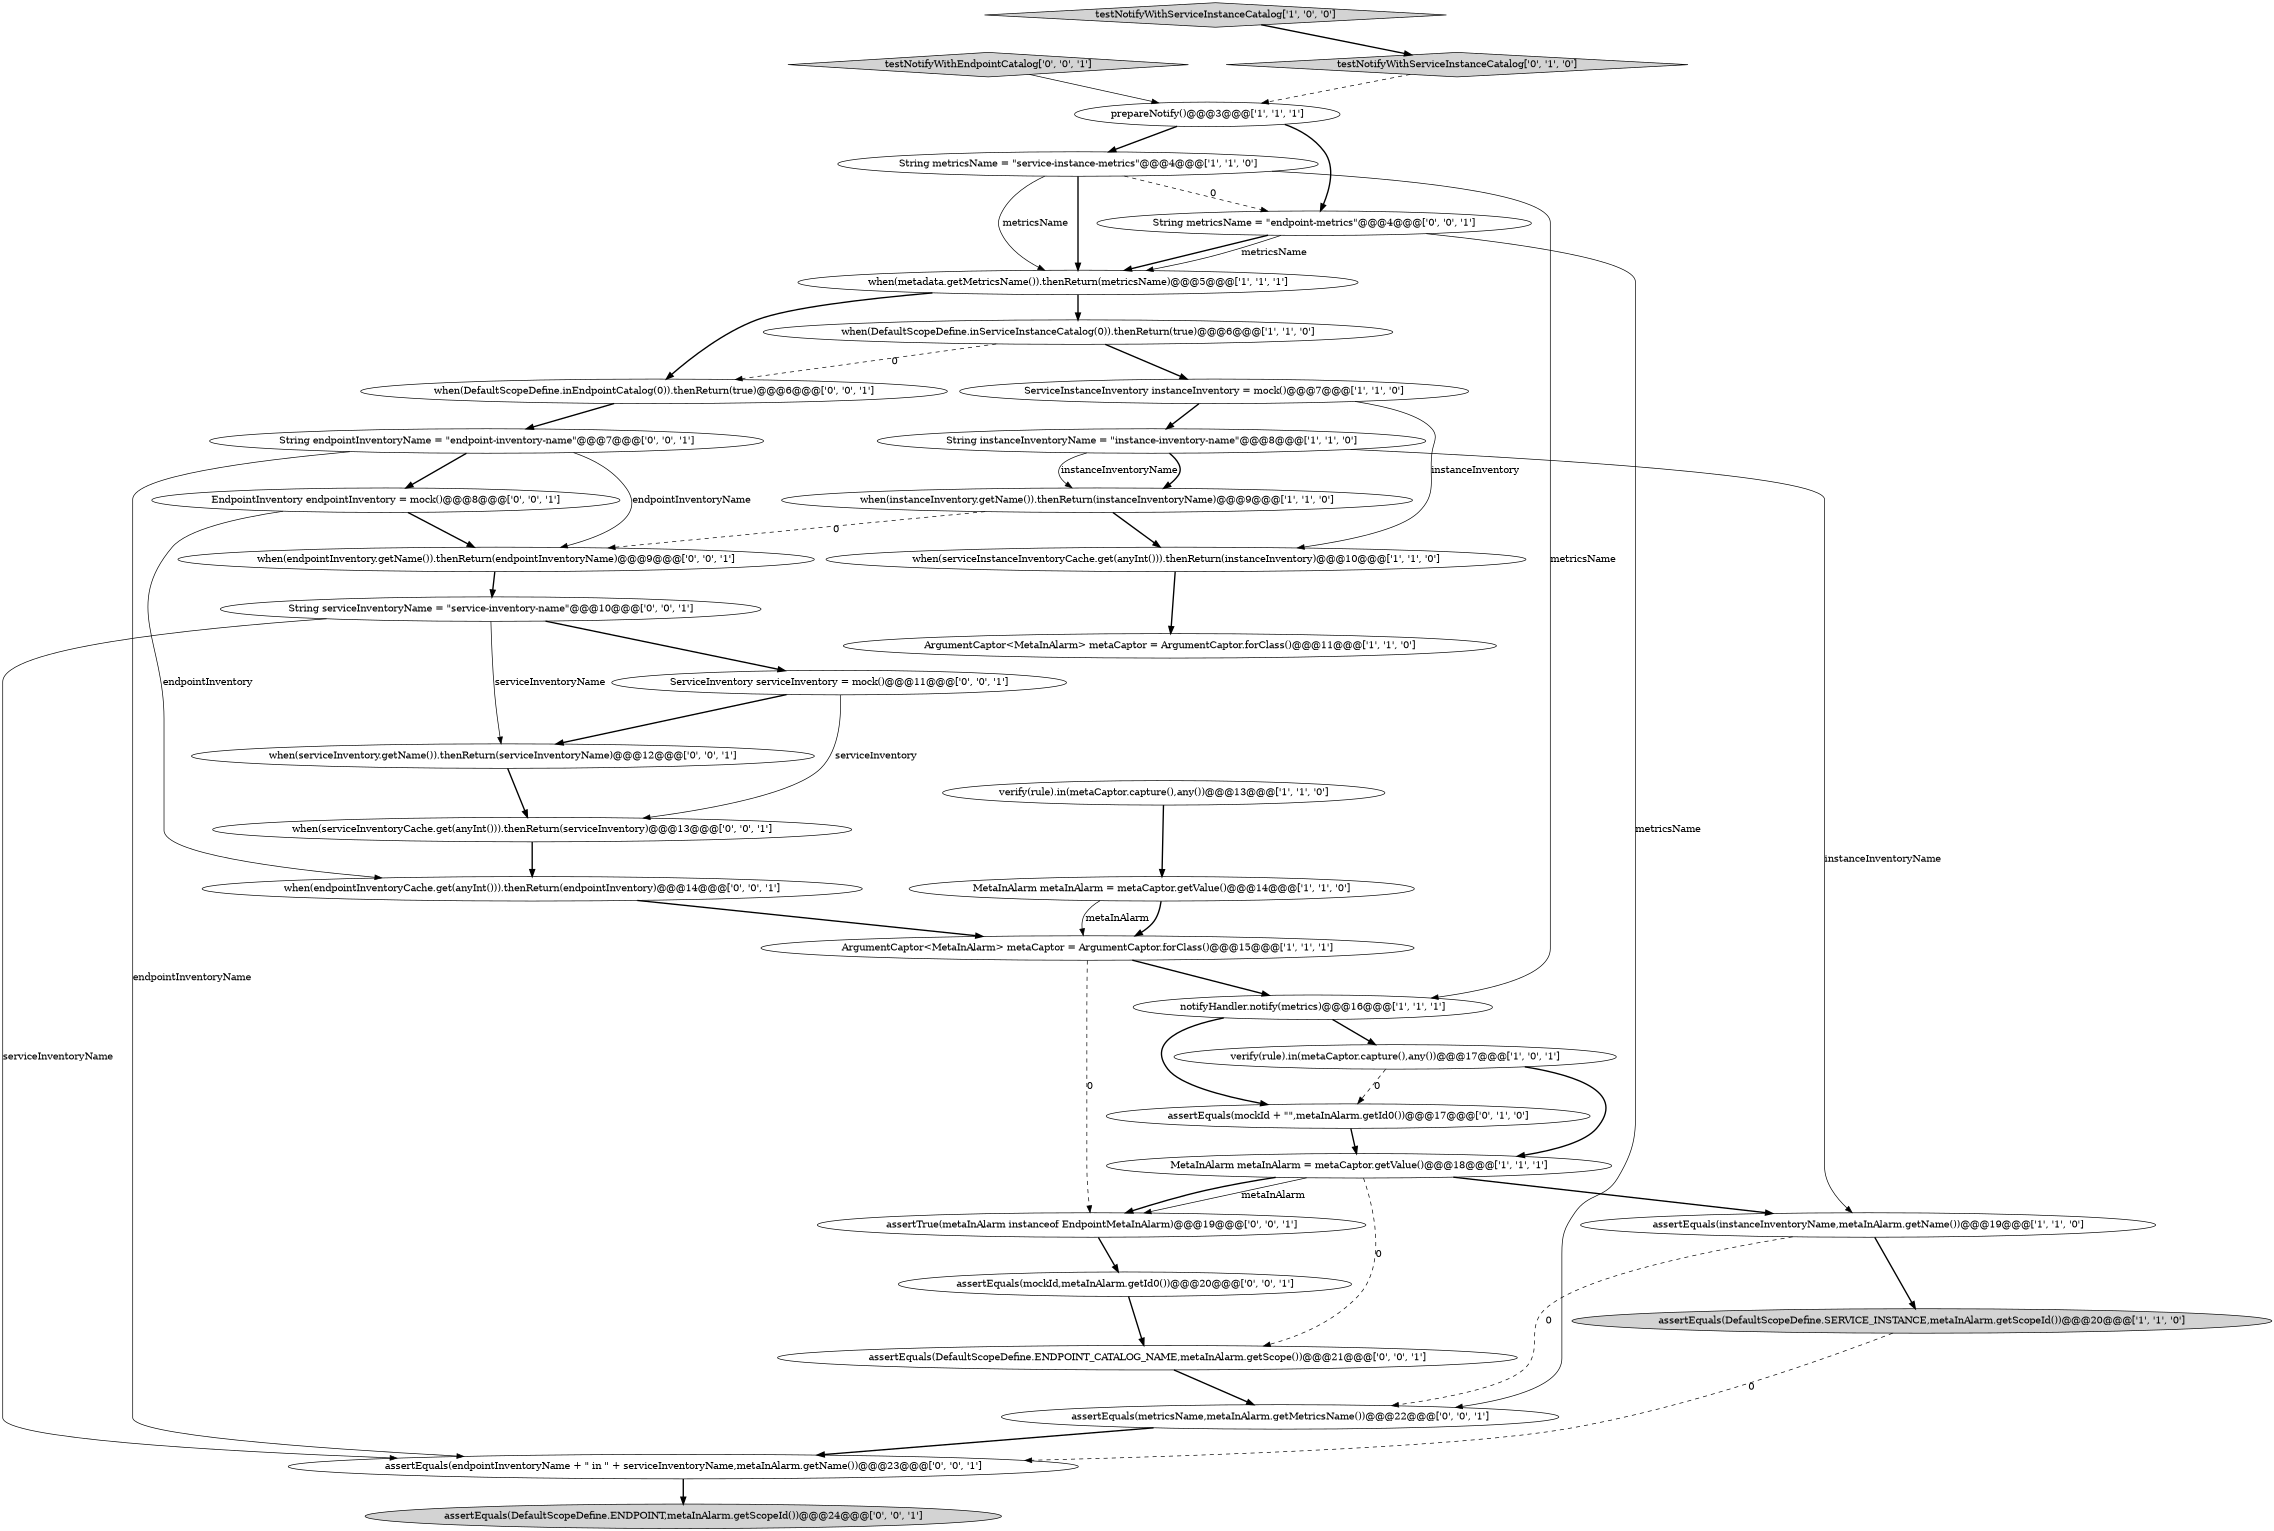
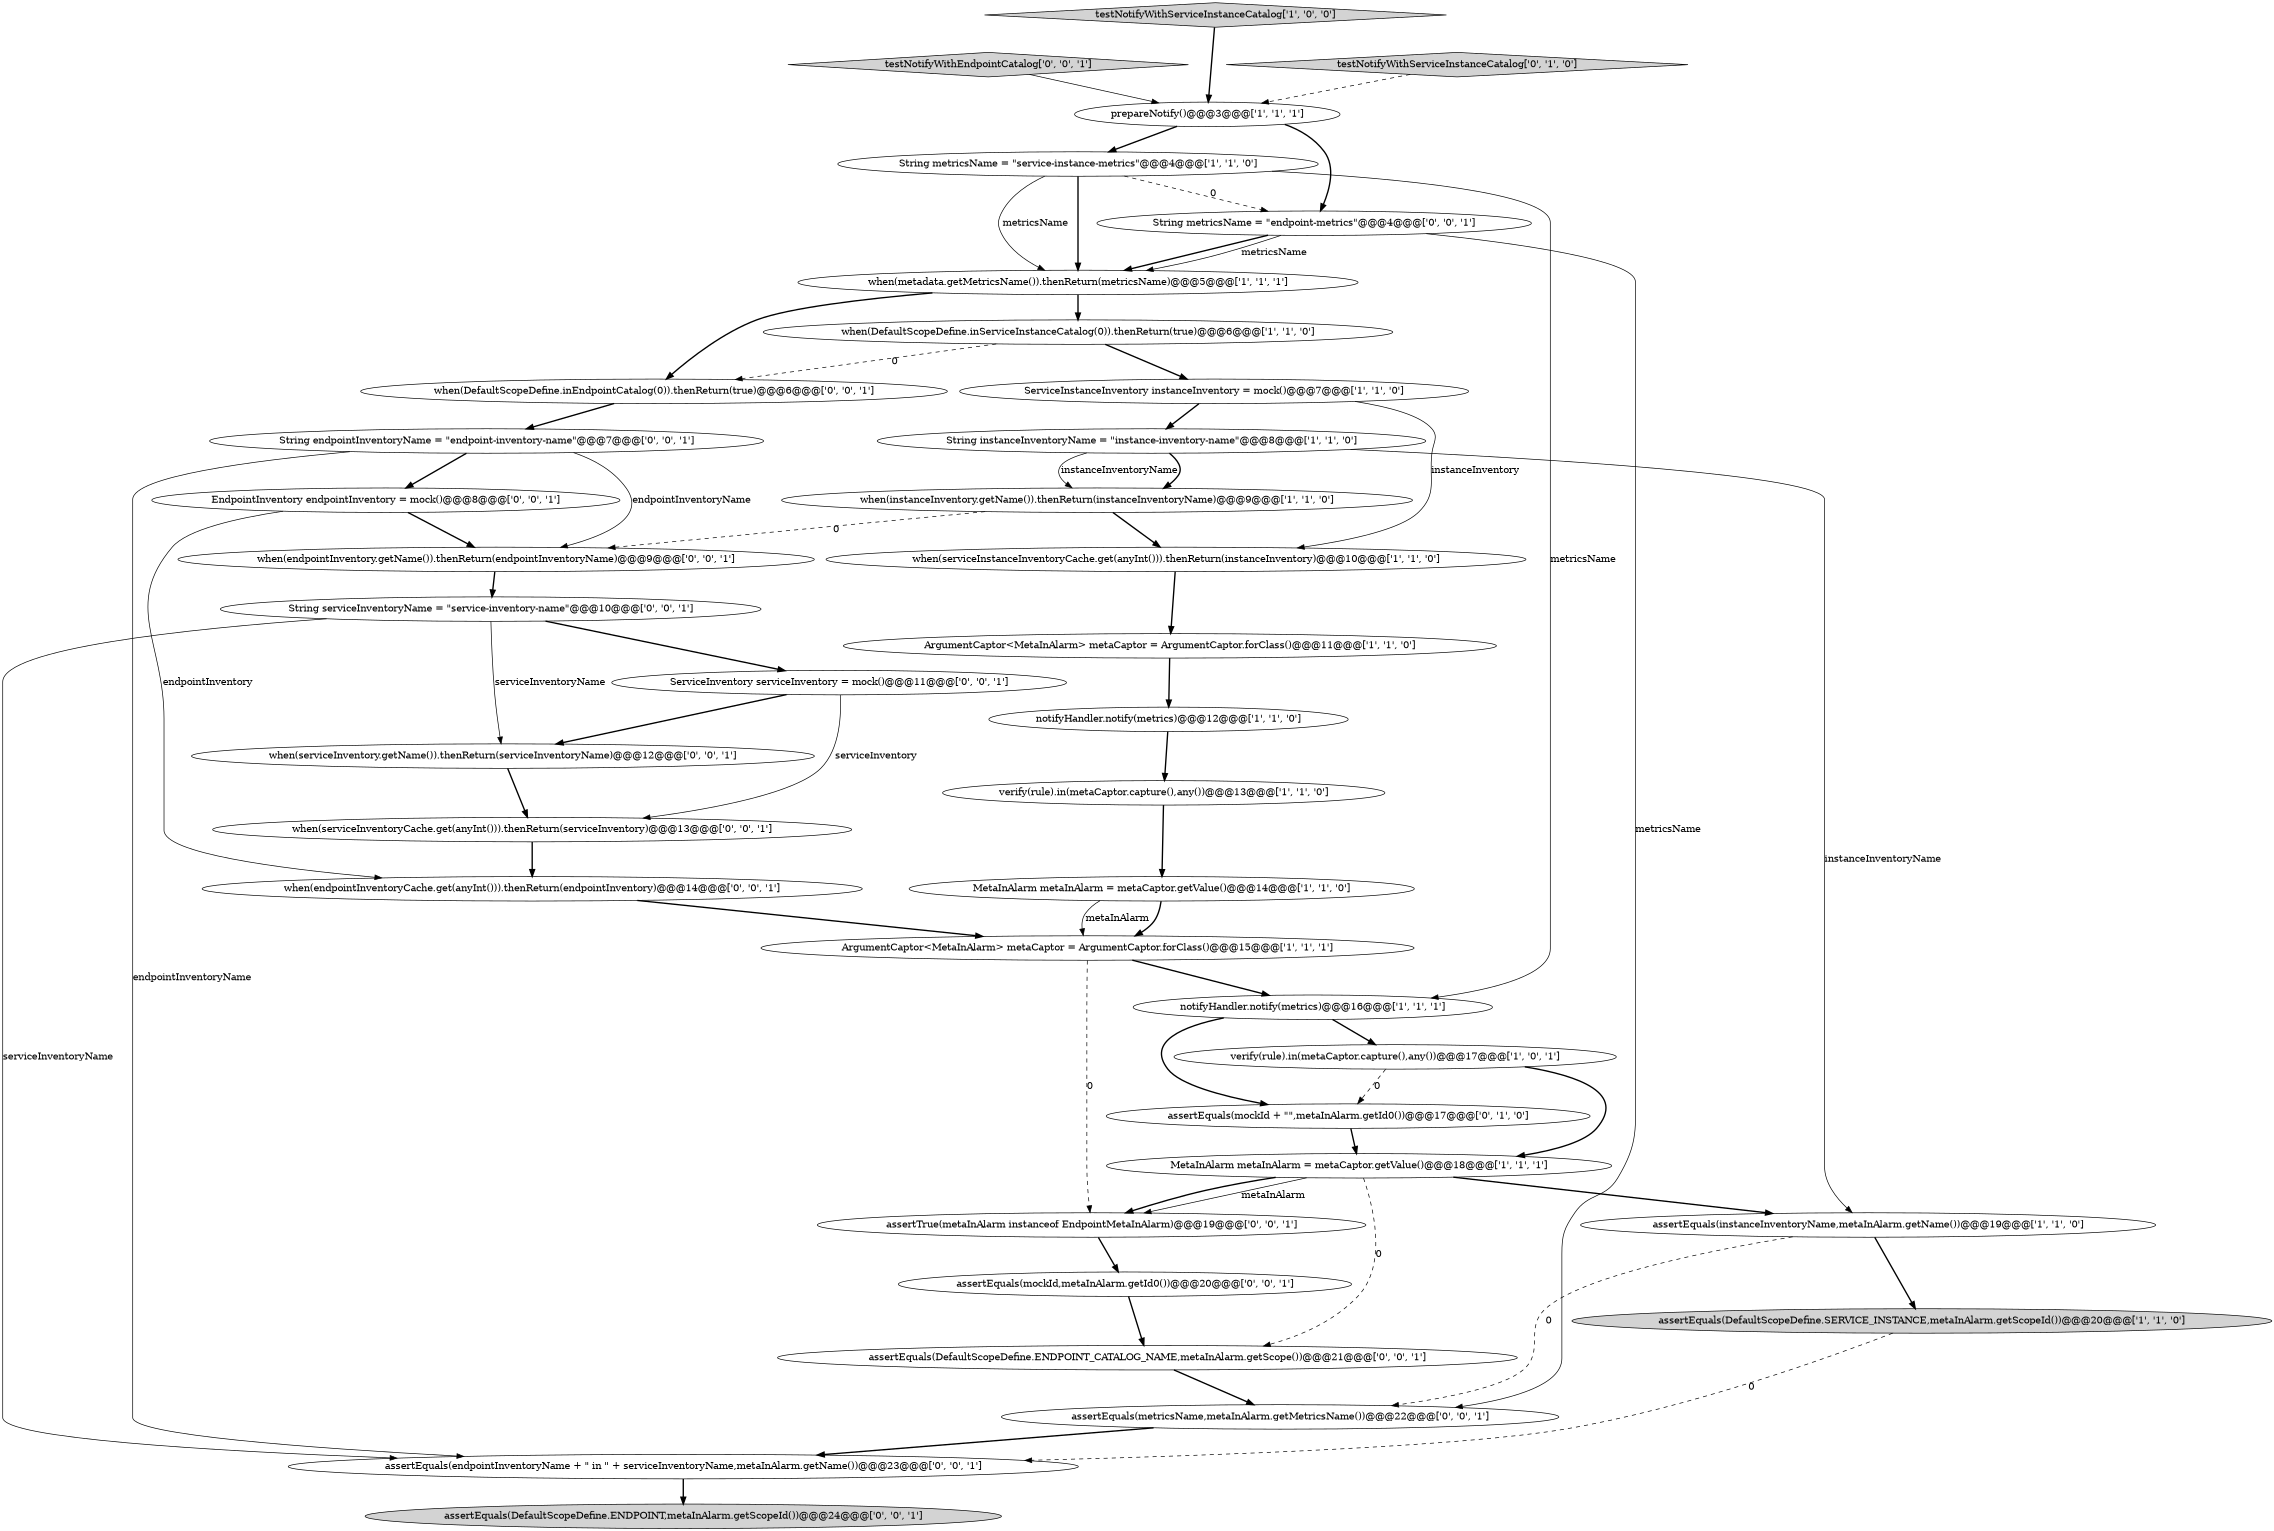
(1333, 39) -> (1212, 61)
none -> (1169, 719)
